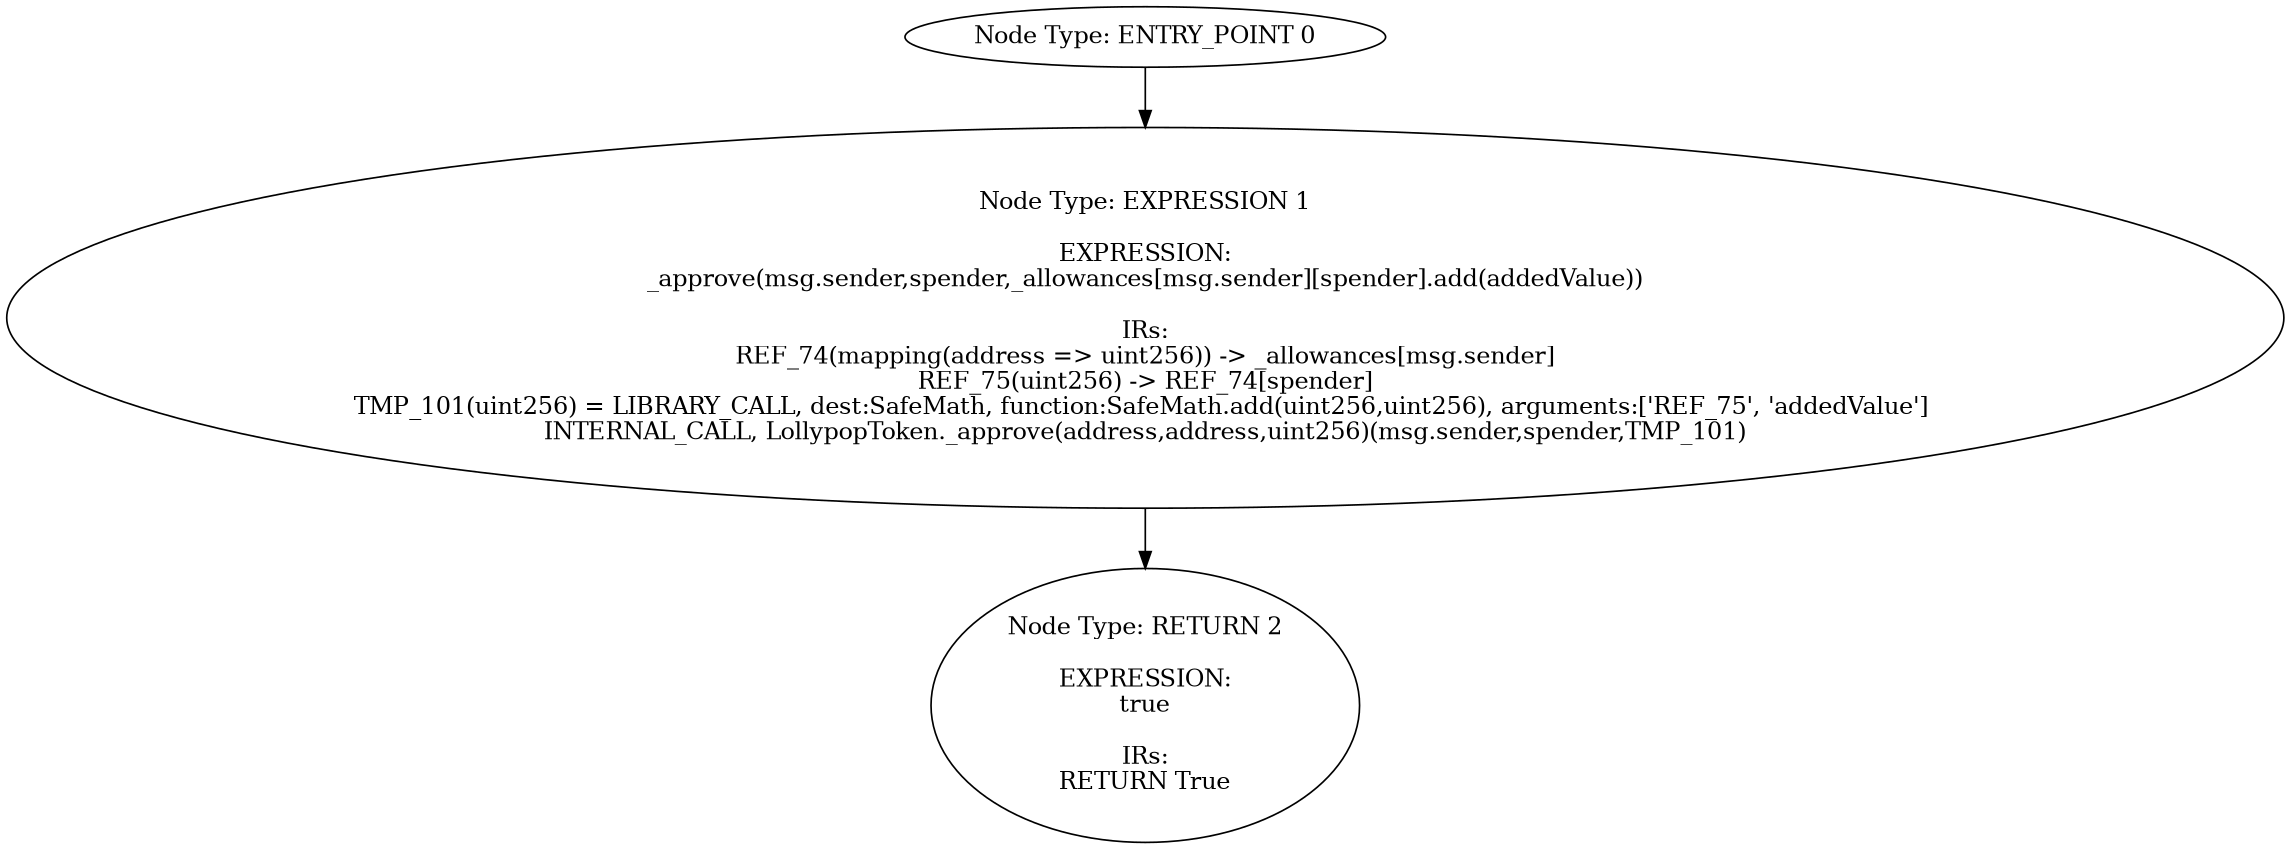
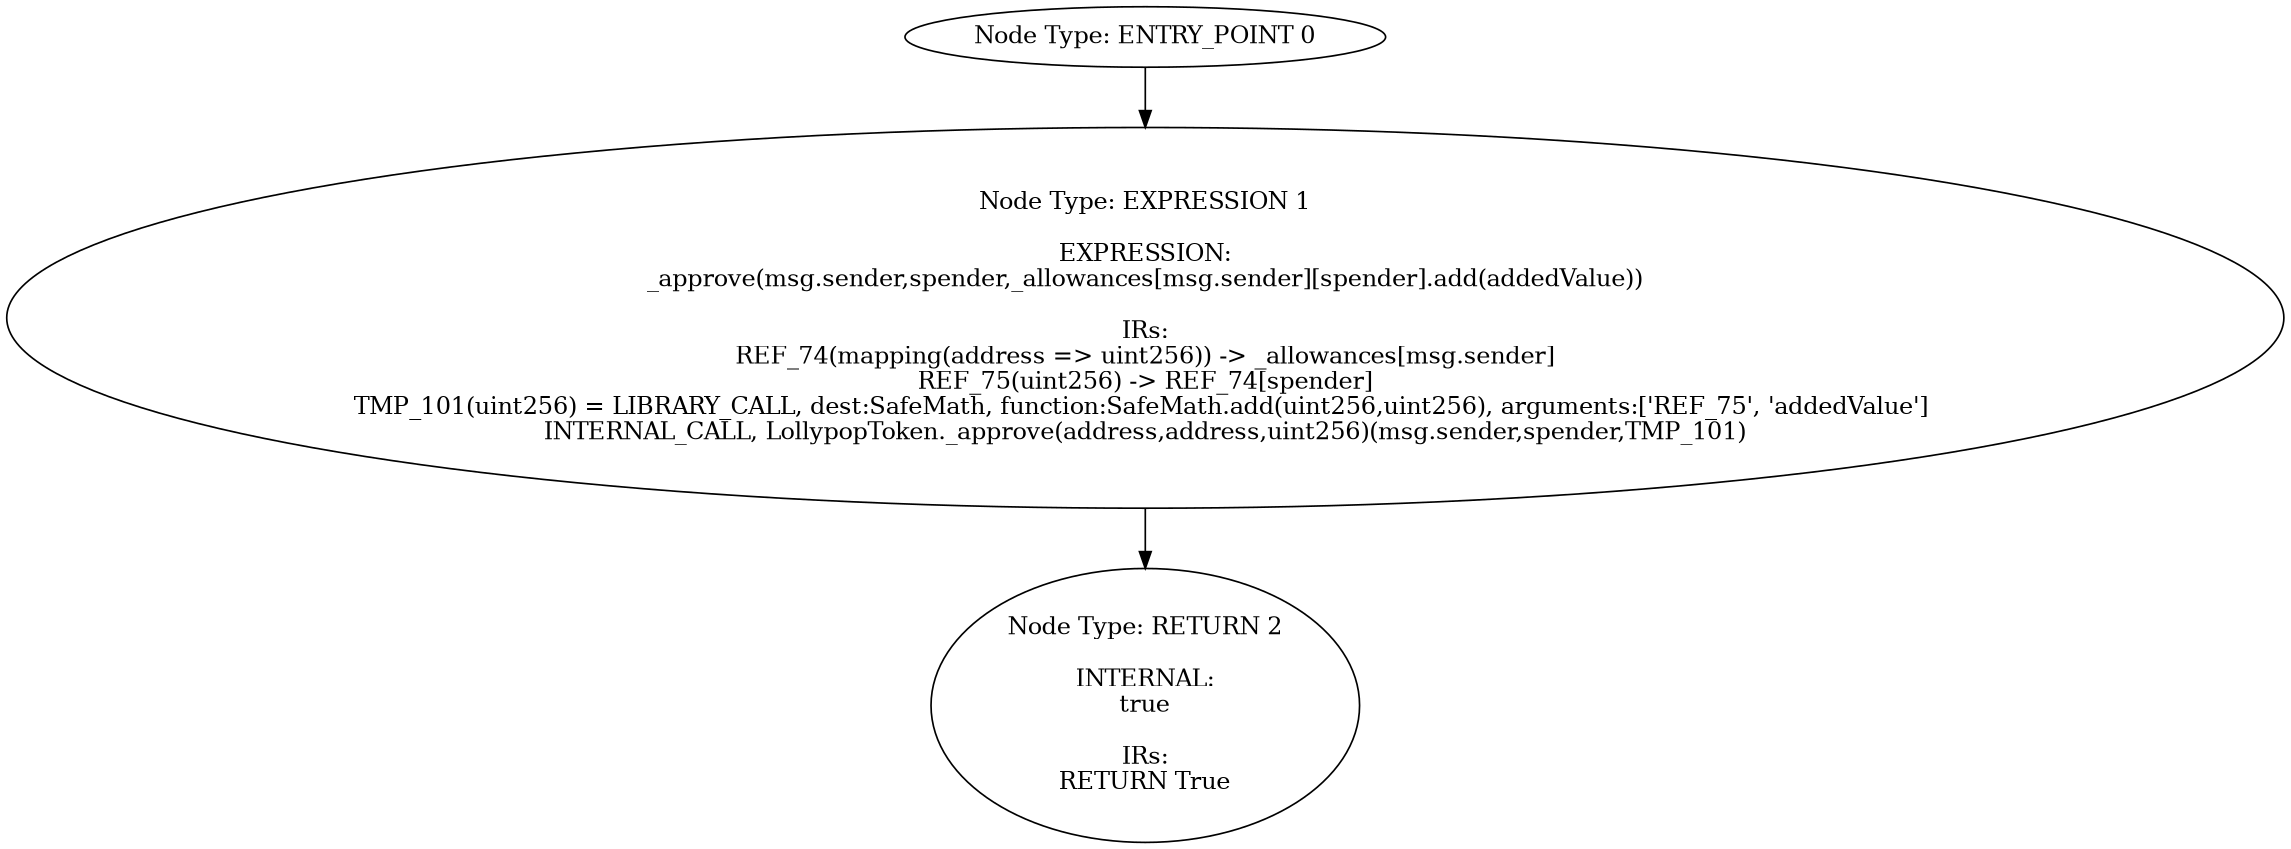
(1145, 705) -> (1145, 705)
